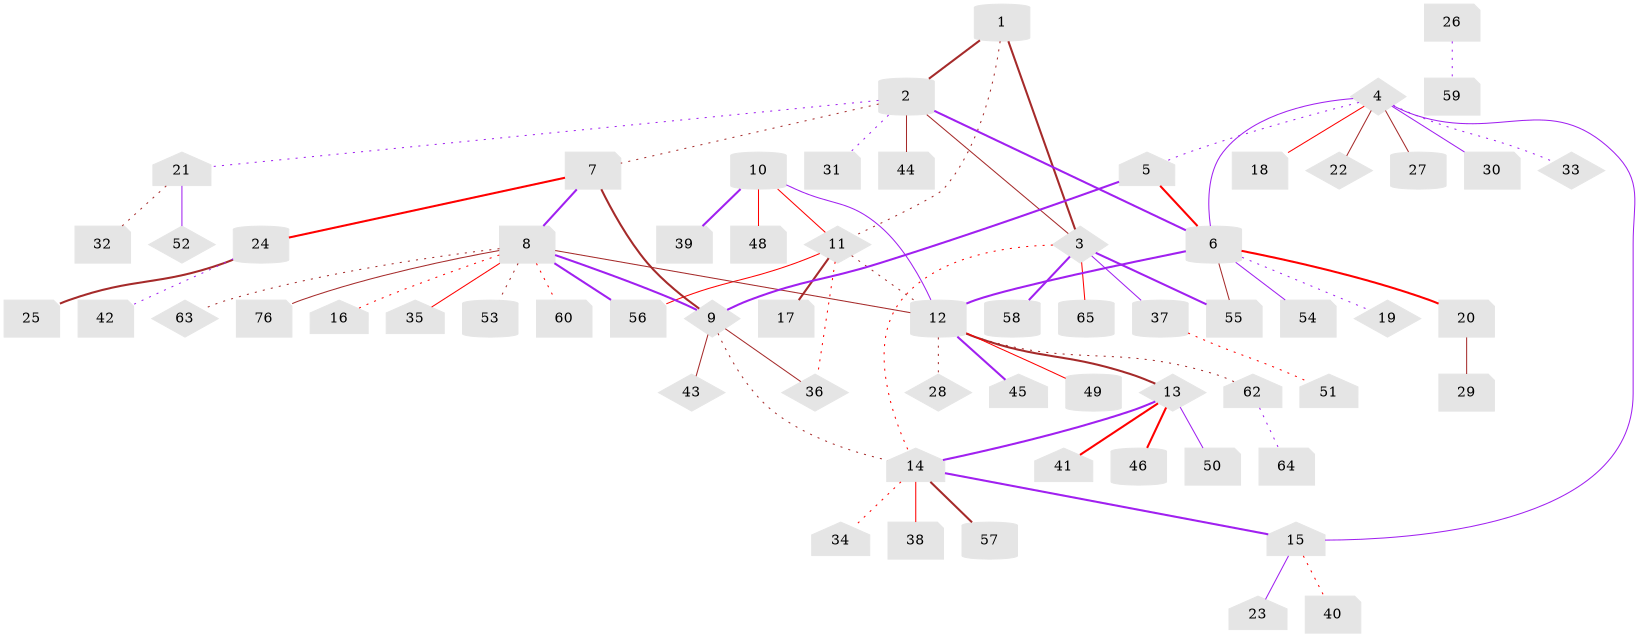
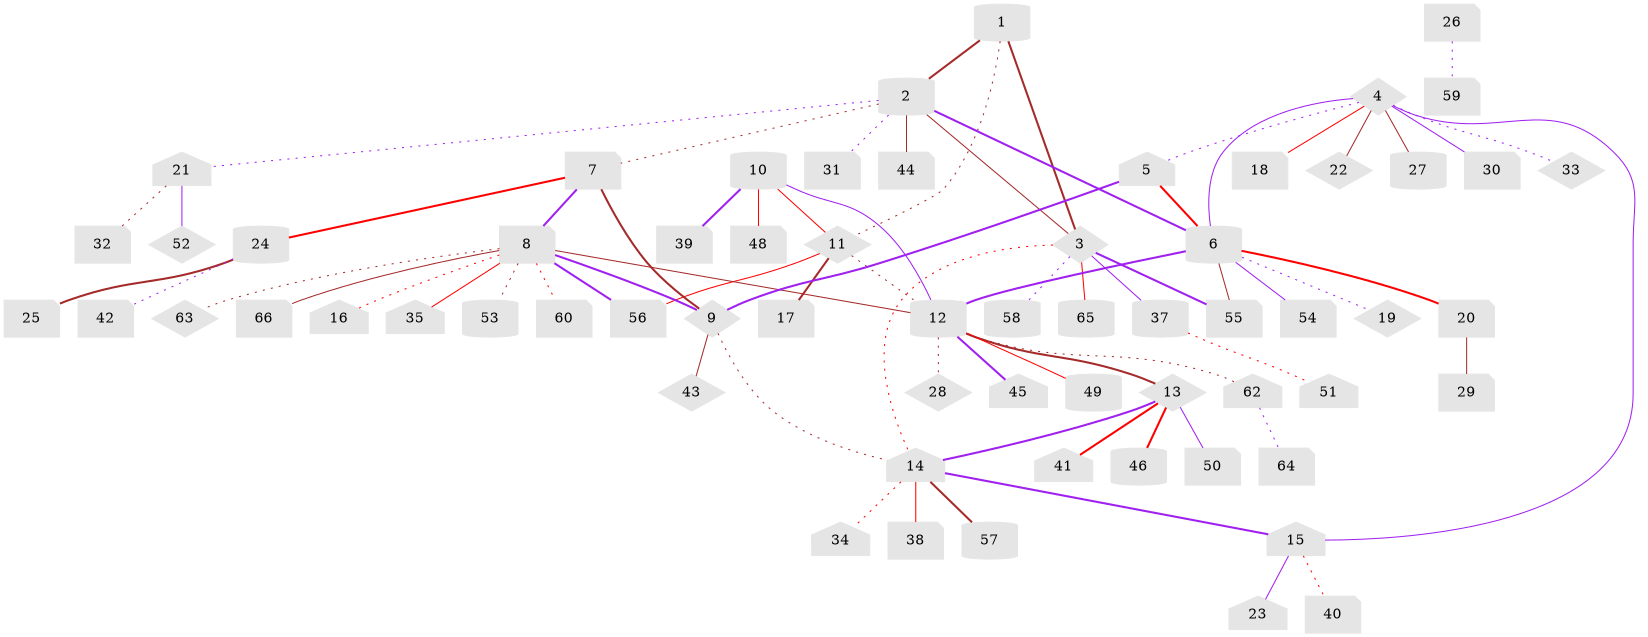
(1055, 273) -> (1055, 273)
(264, 319) -> (264, 319)
(815, 393) -> none
